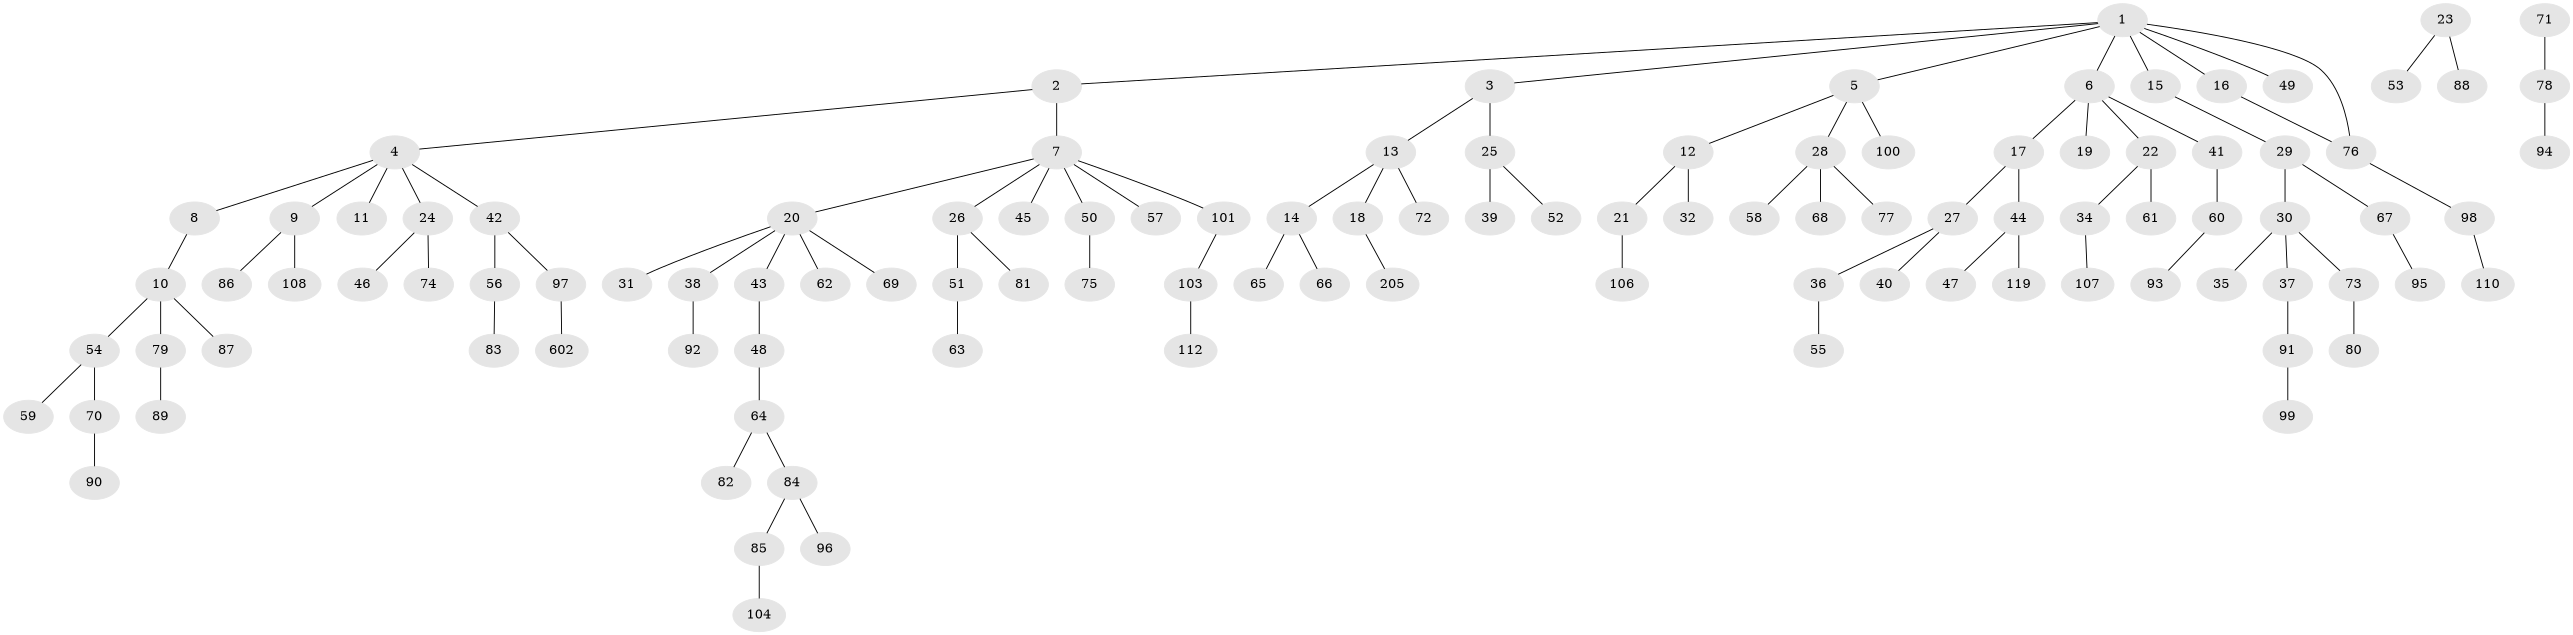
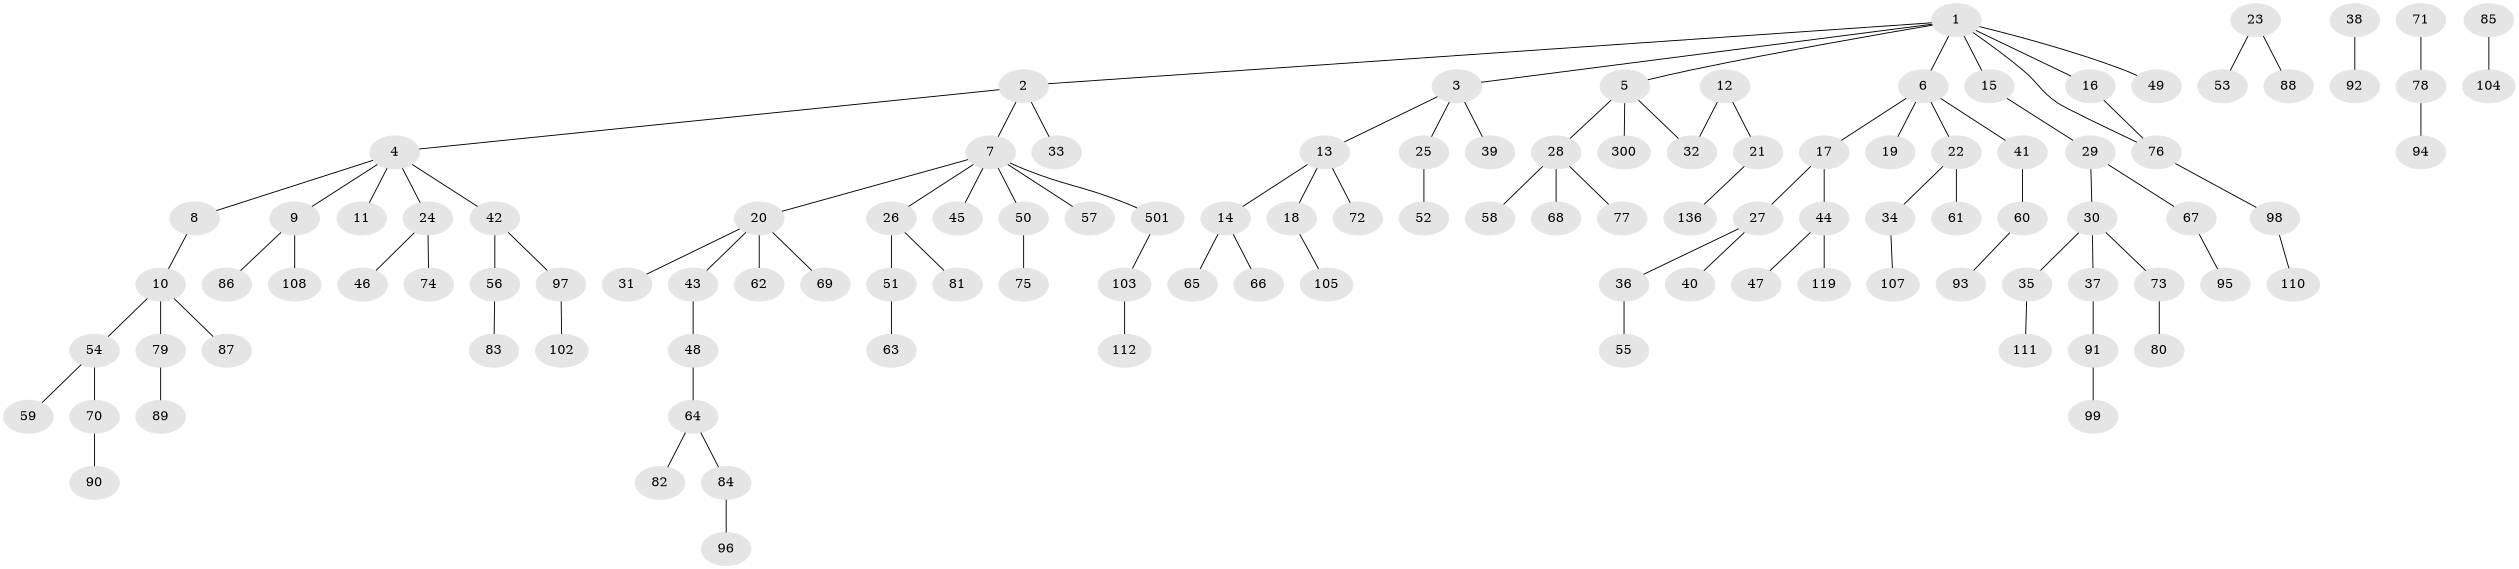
(1771, 119) -> (1658, 119)
none -> (1057, 152)
(1888, 152) -> (1624, 152)
(1490, 186) -> (1474, 119)
(1224, 218) -> (1158, 218)
(743, 252) -> none
(1393, 285) -> (1327, 285)
(1622, 285) -> (1690, 218)
(562, 351) -> (562, 351)
none -> (2025, 351)
(776, 516) -> none
